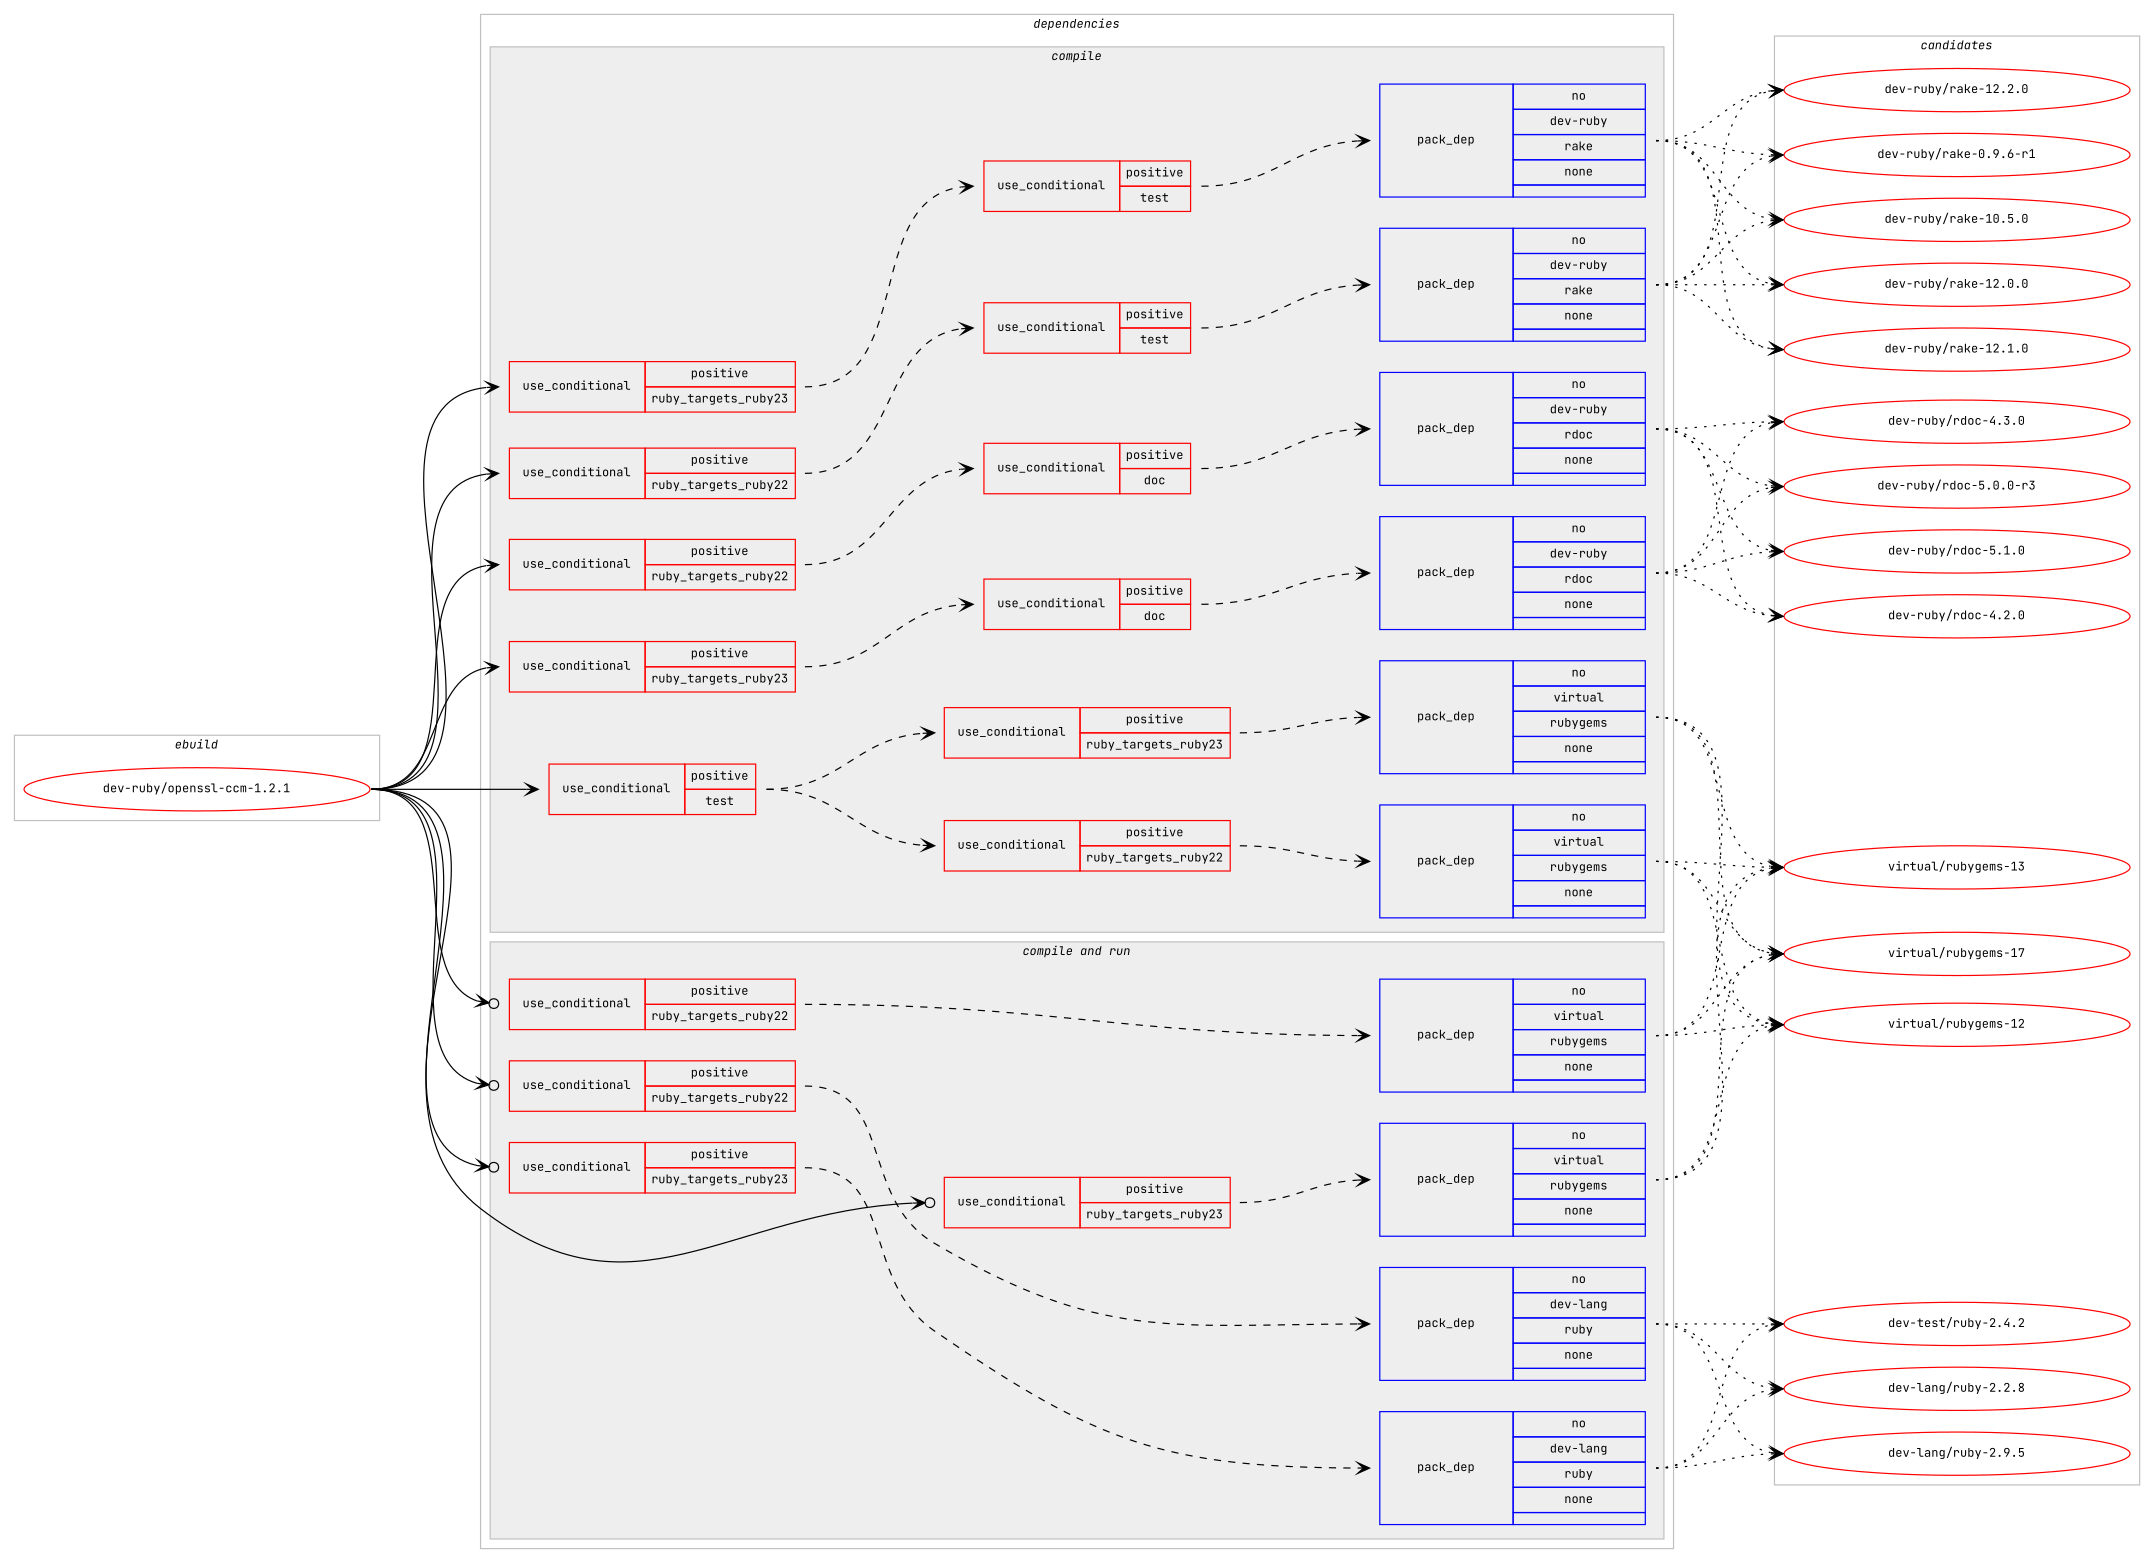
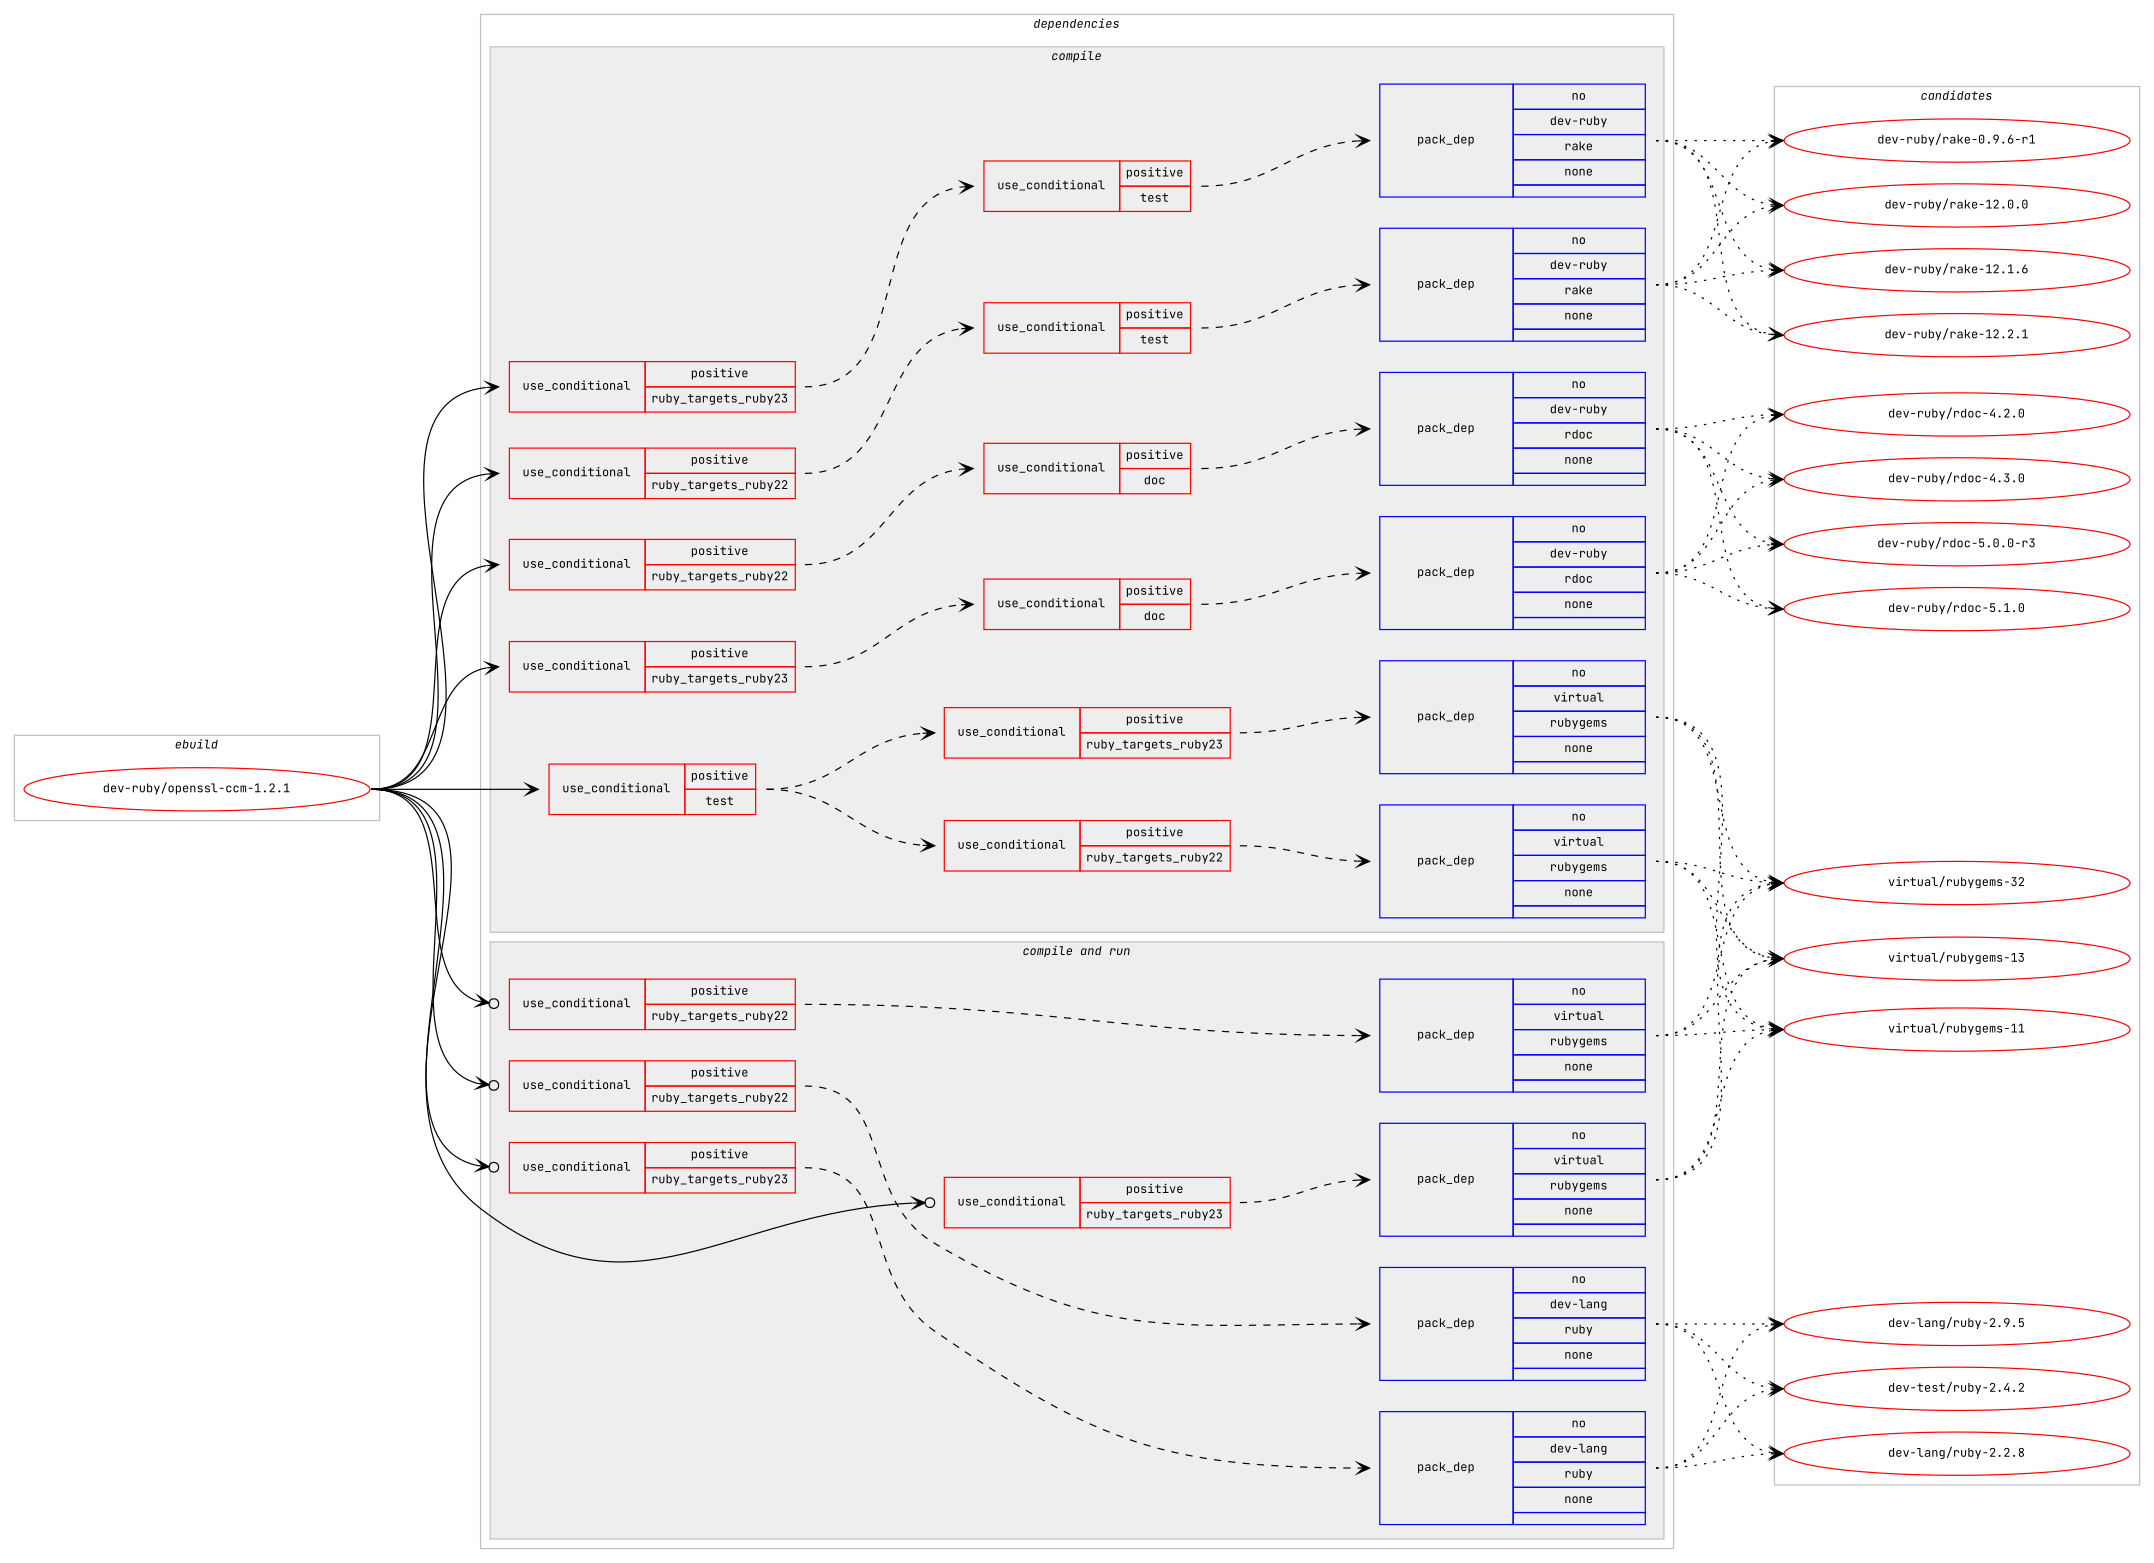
(1957, 90) -> (1957, 335)
(1957, 220) -> none
(1957, 350) -> (1957, 270)
(1957, 954) -> (1957, 1030)
(1957, 1025) -> (1957, 883)
